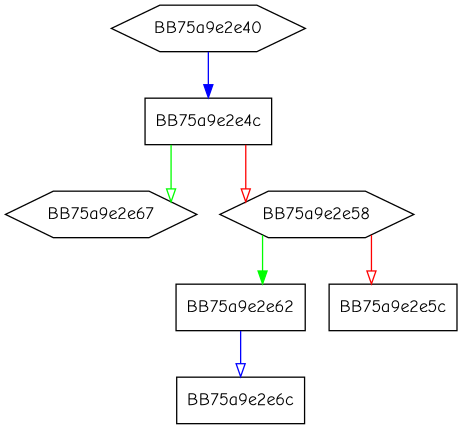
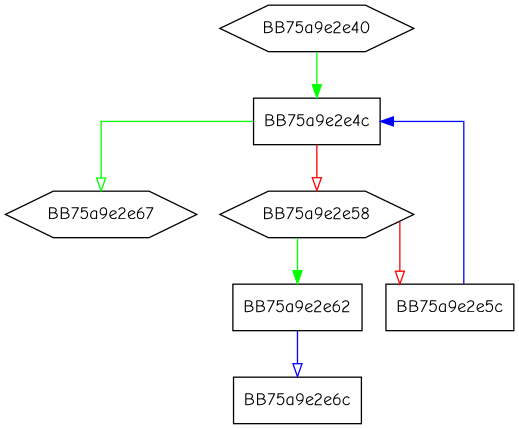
(208, 68) -> (317, 68)
none -> (464, 167)
